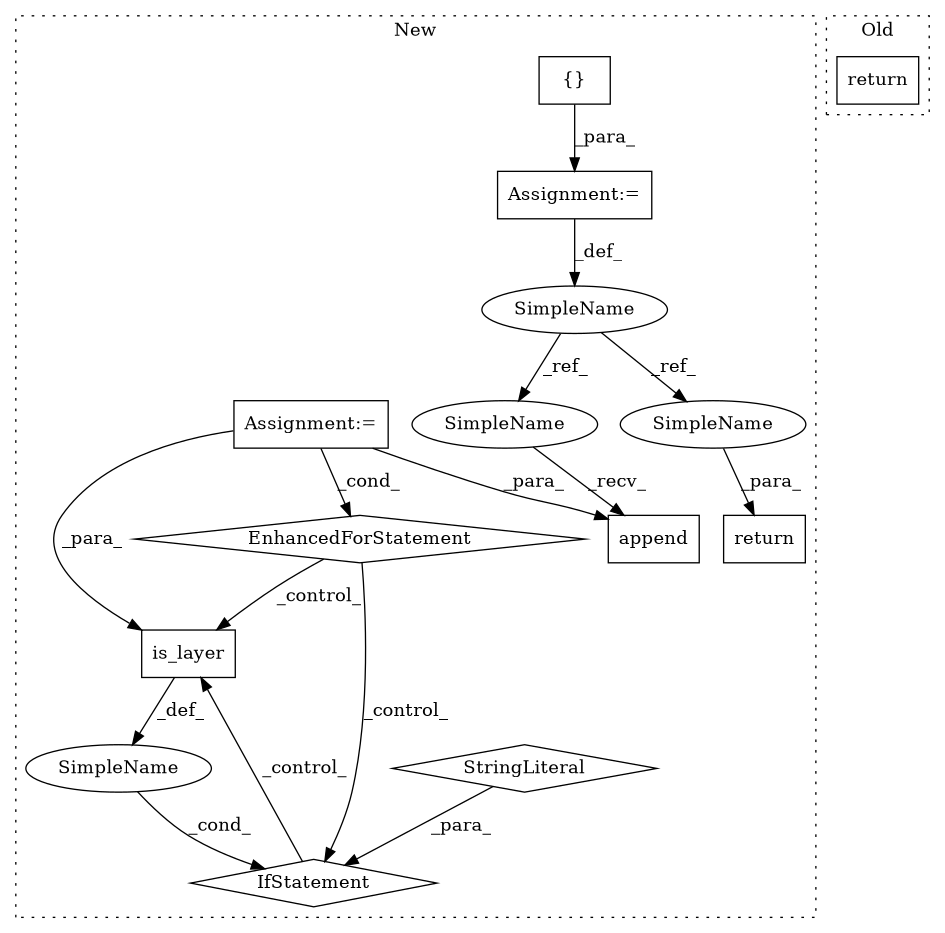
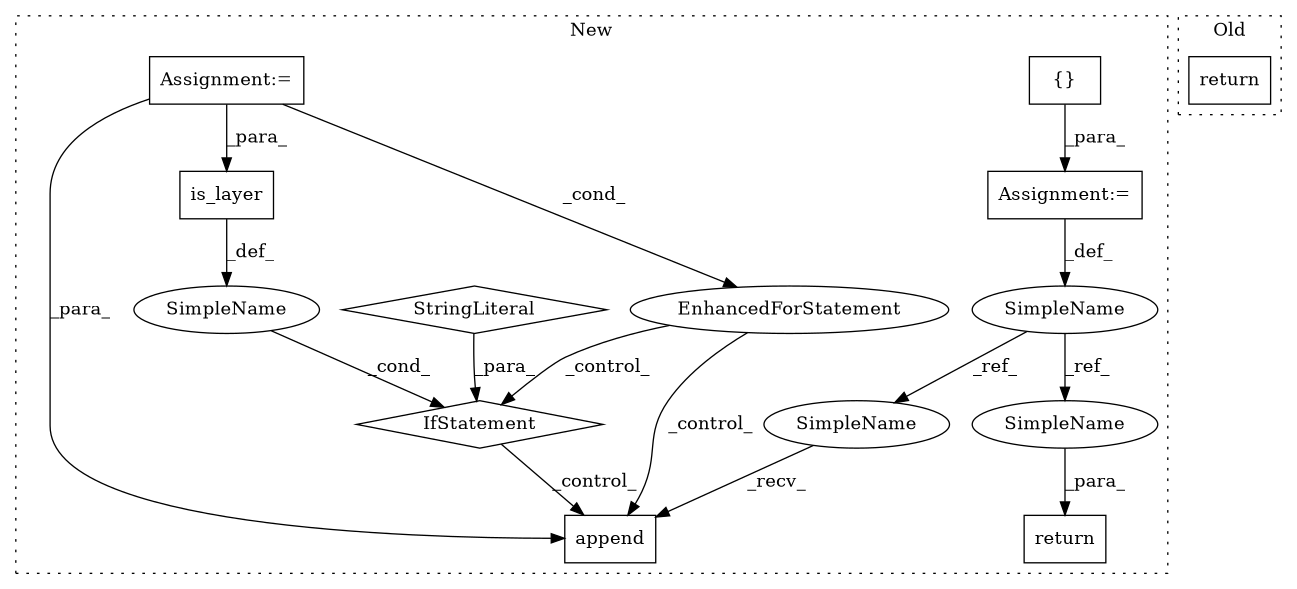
(360, 539) -> (790, 310)
(274, 588) -> (667, 403)
(255, 775) -> (537, 475)
